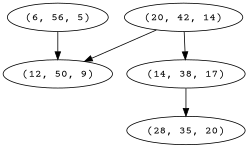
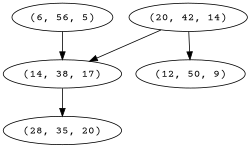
(58, 42) -> (62, 42)
